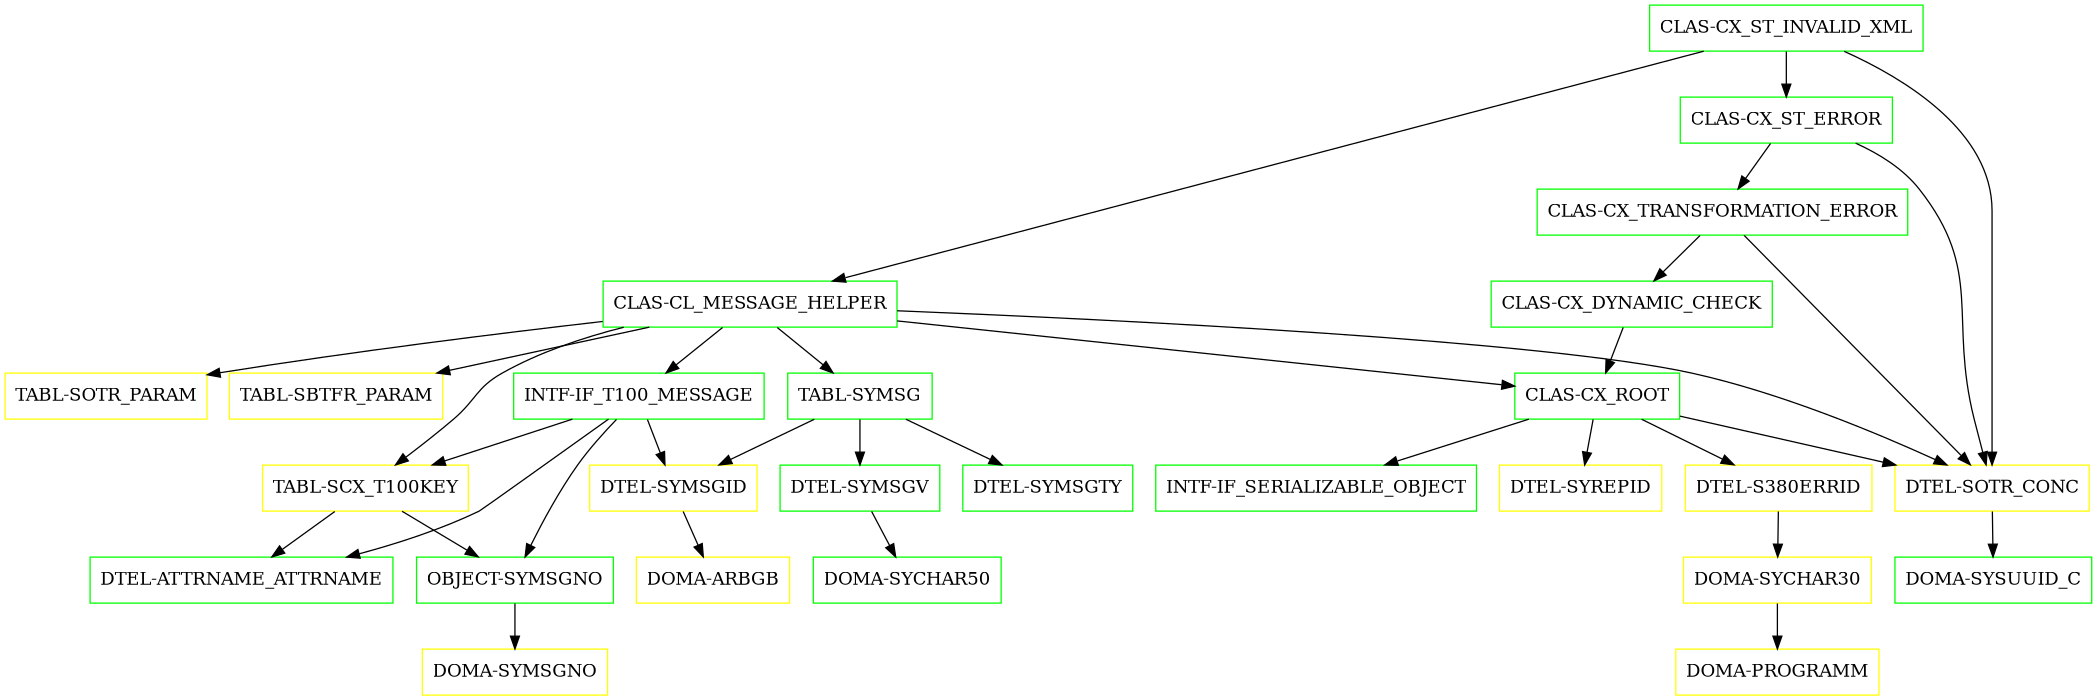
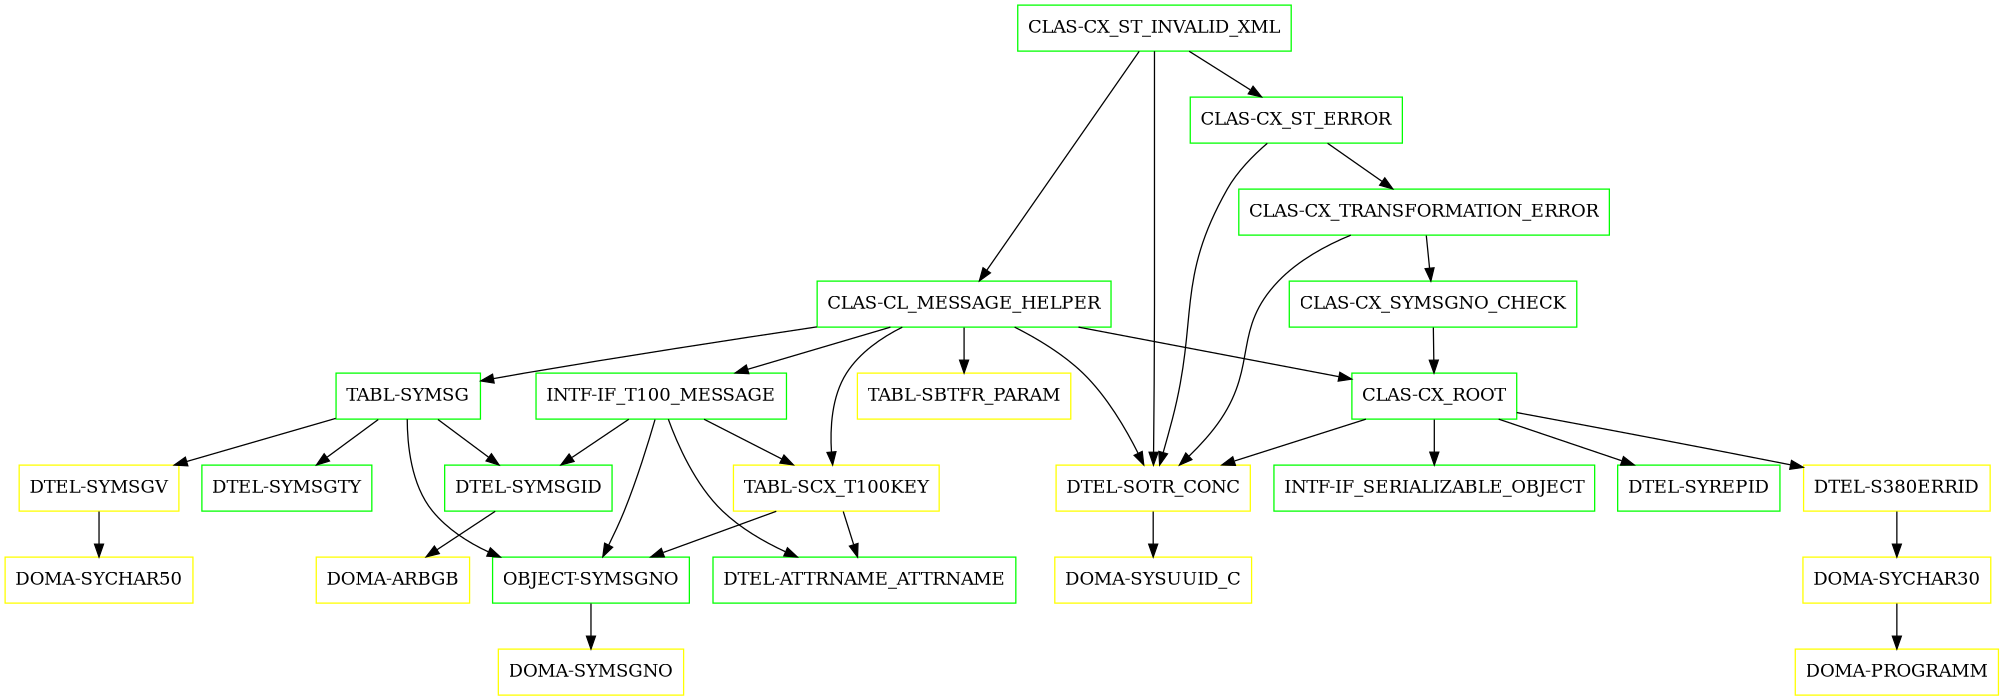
(1632, 304) -> (1433, 304)
(106, 396) -> none
(673, 488) -> (528, 488)
(860, 488) -> (99, 488)
(1581, 488) -> (1699, 488)
none -> (425, 500)
(907, 580) -> (99, 580)
(1993, 580) -> (1153, 580)
